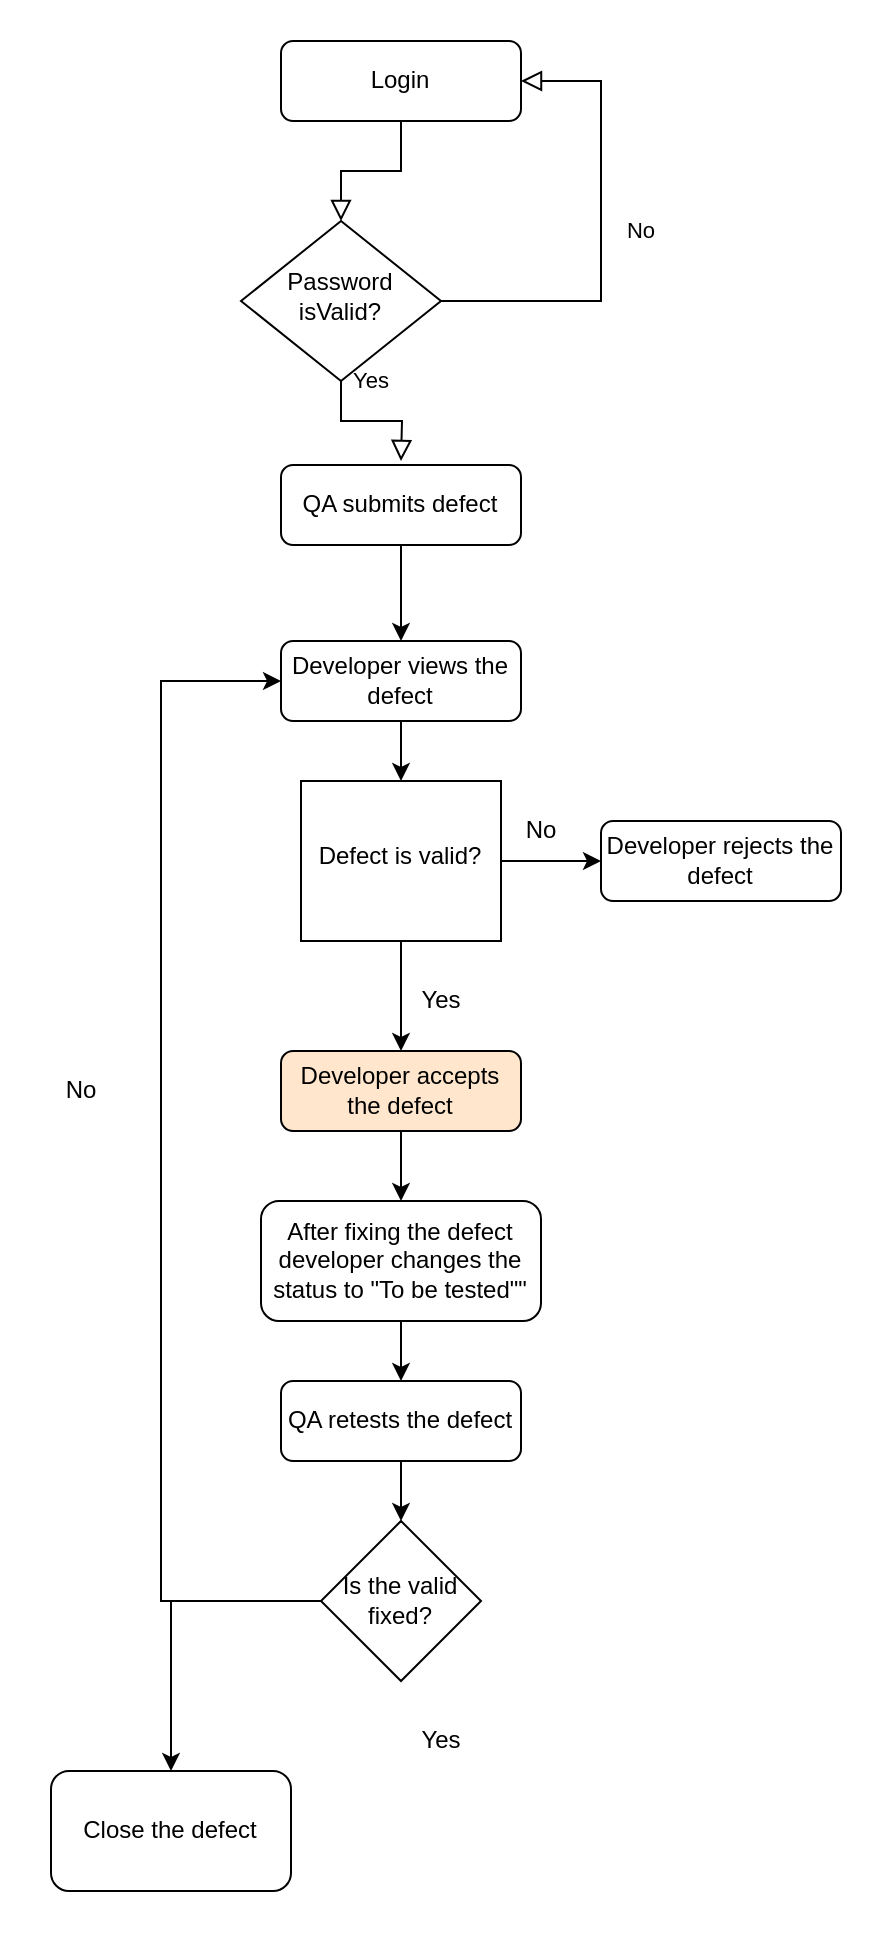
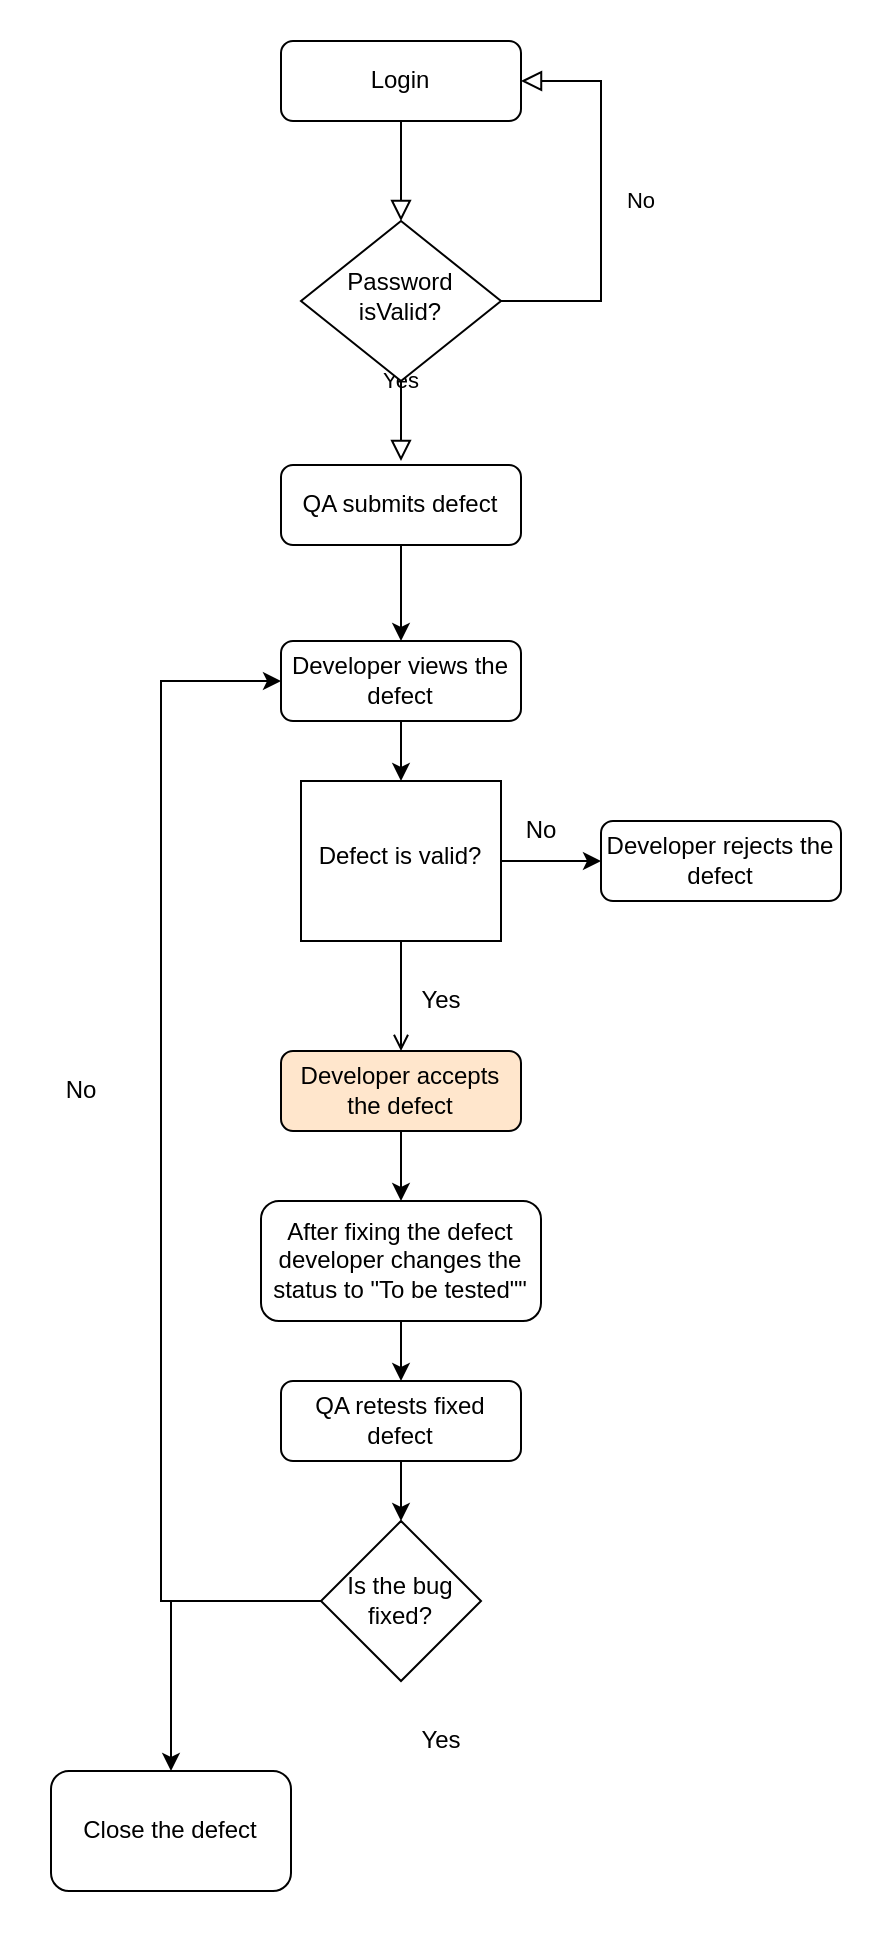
(341, 301) -> (401, 301)
(401, 1036) -> (401, 1038)
(401, 1421) -> (401, 1421)
(401, 1601) -> (401, 1601)
